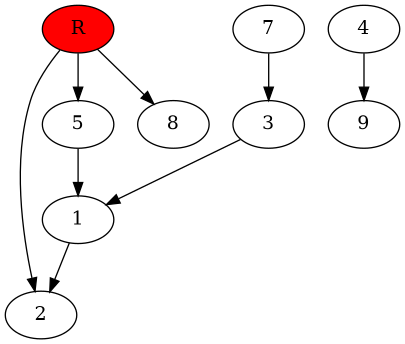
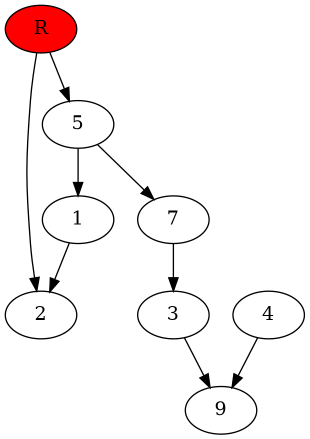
(173, 124) -> none
none -> (121, 167)
(180, 169) -> (194, 357)
